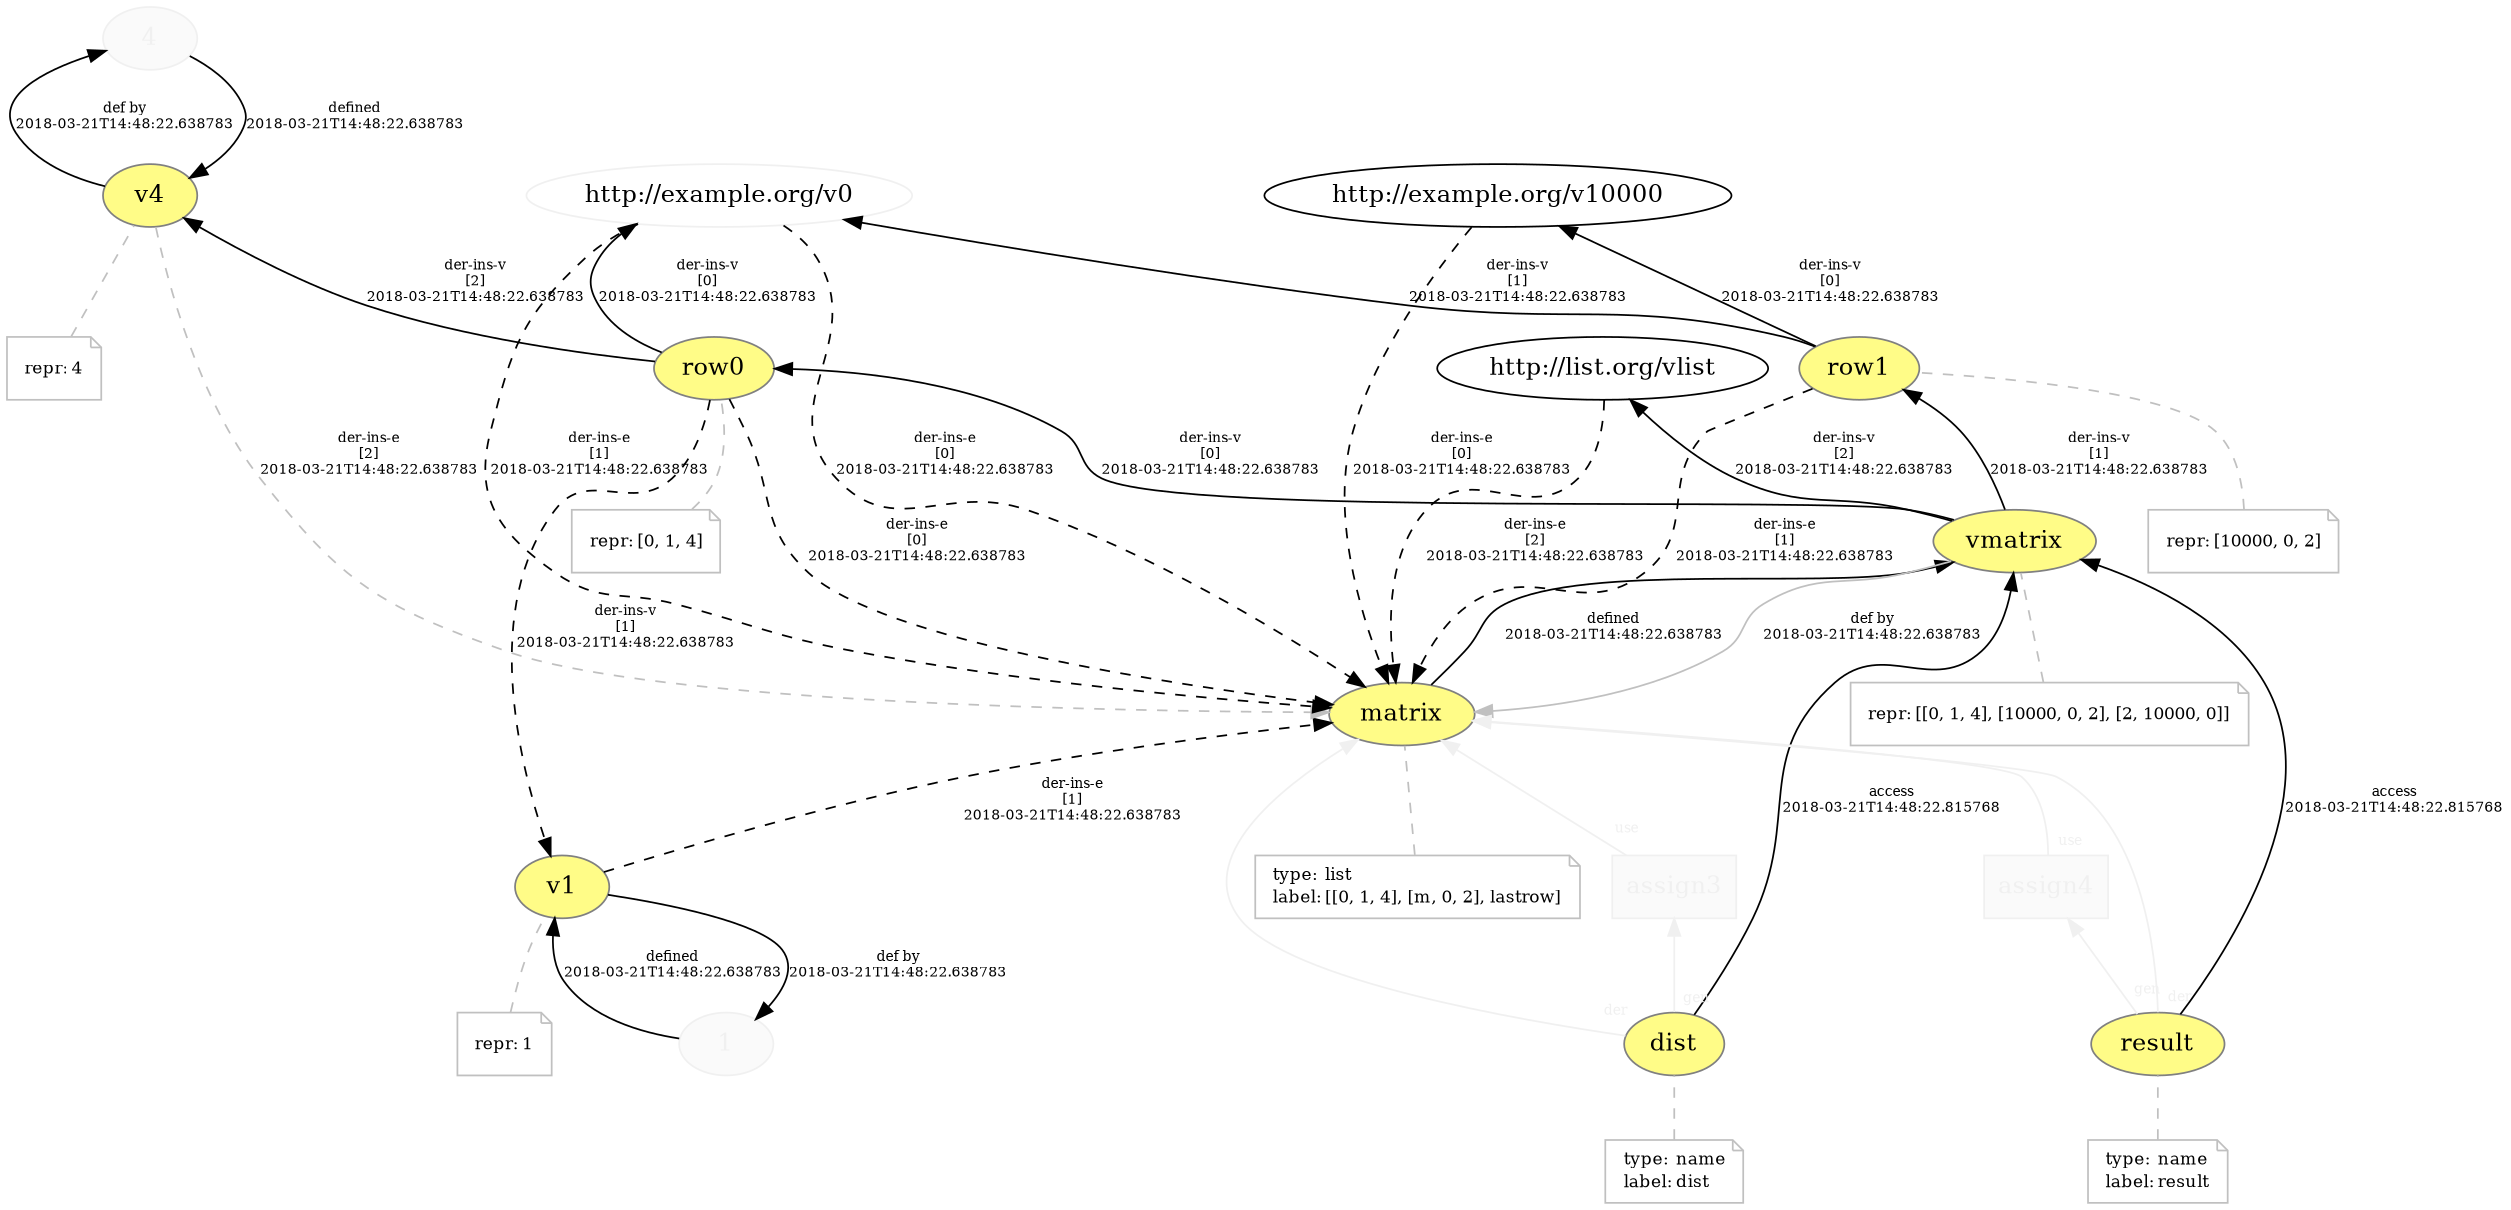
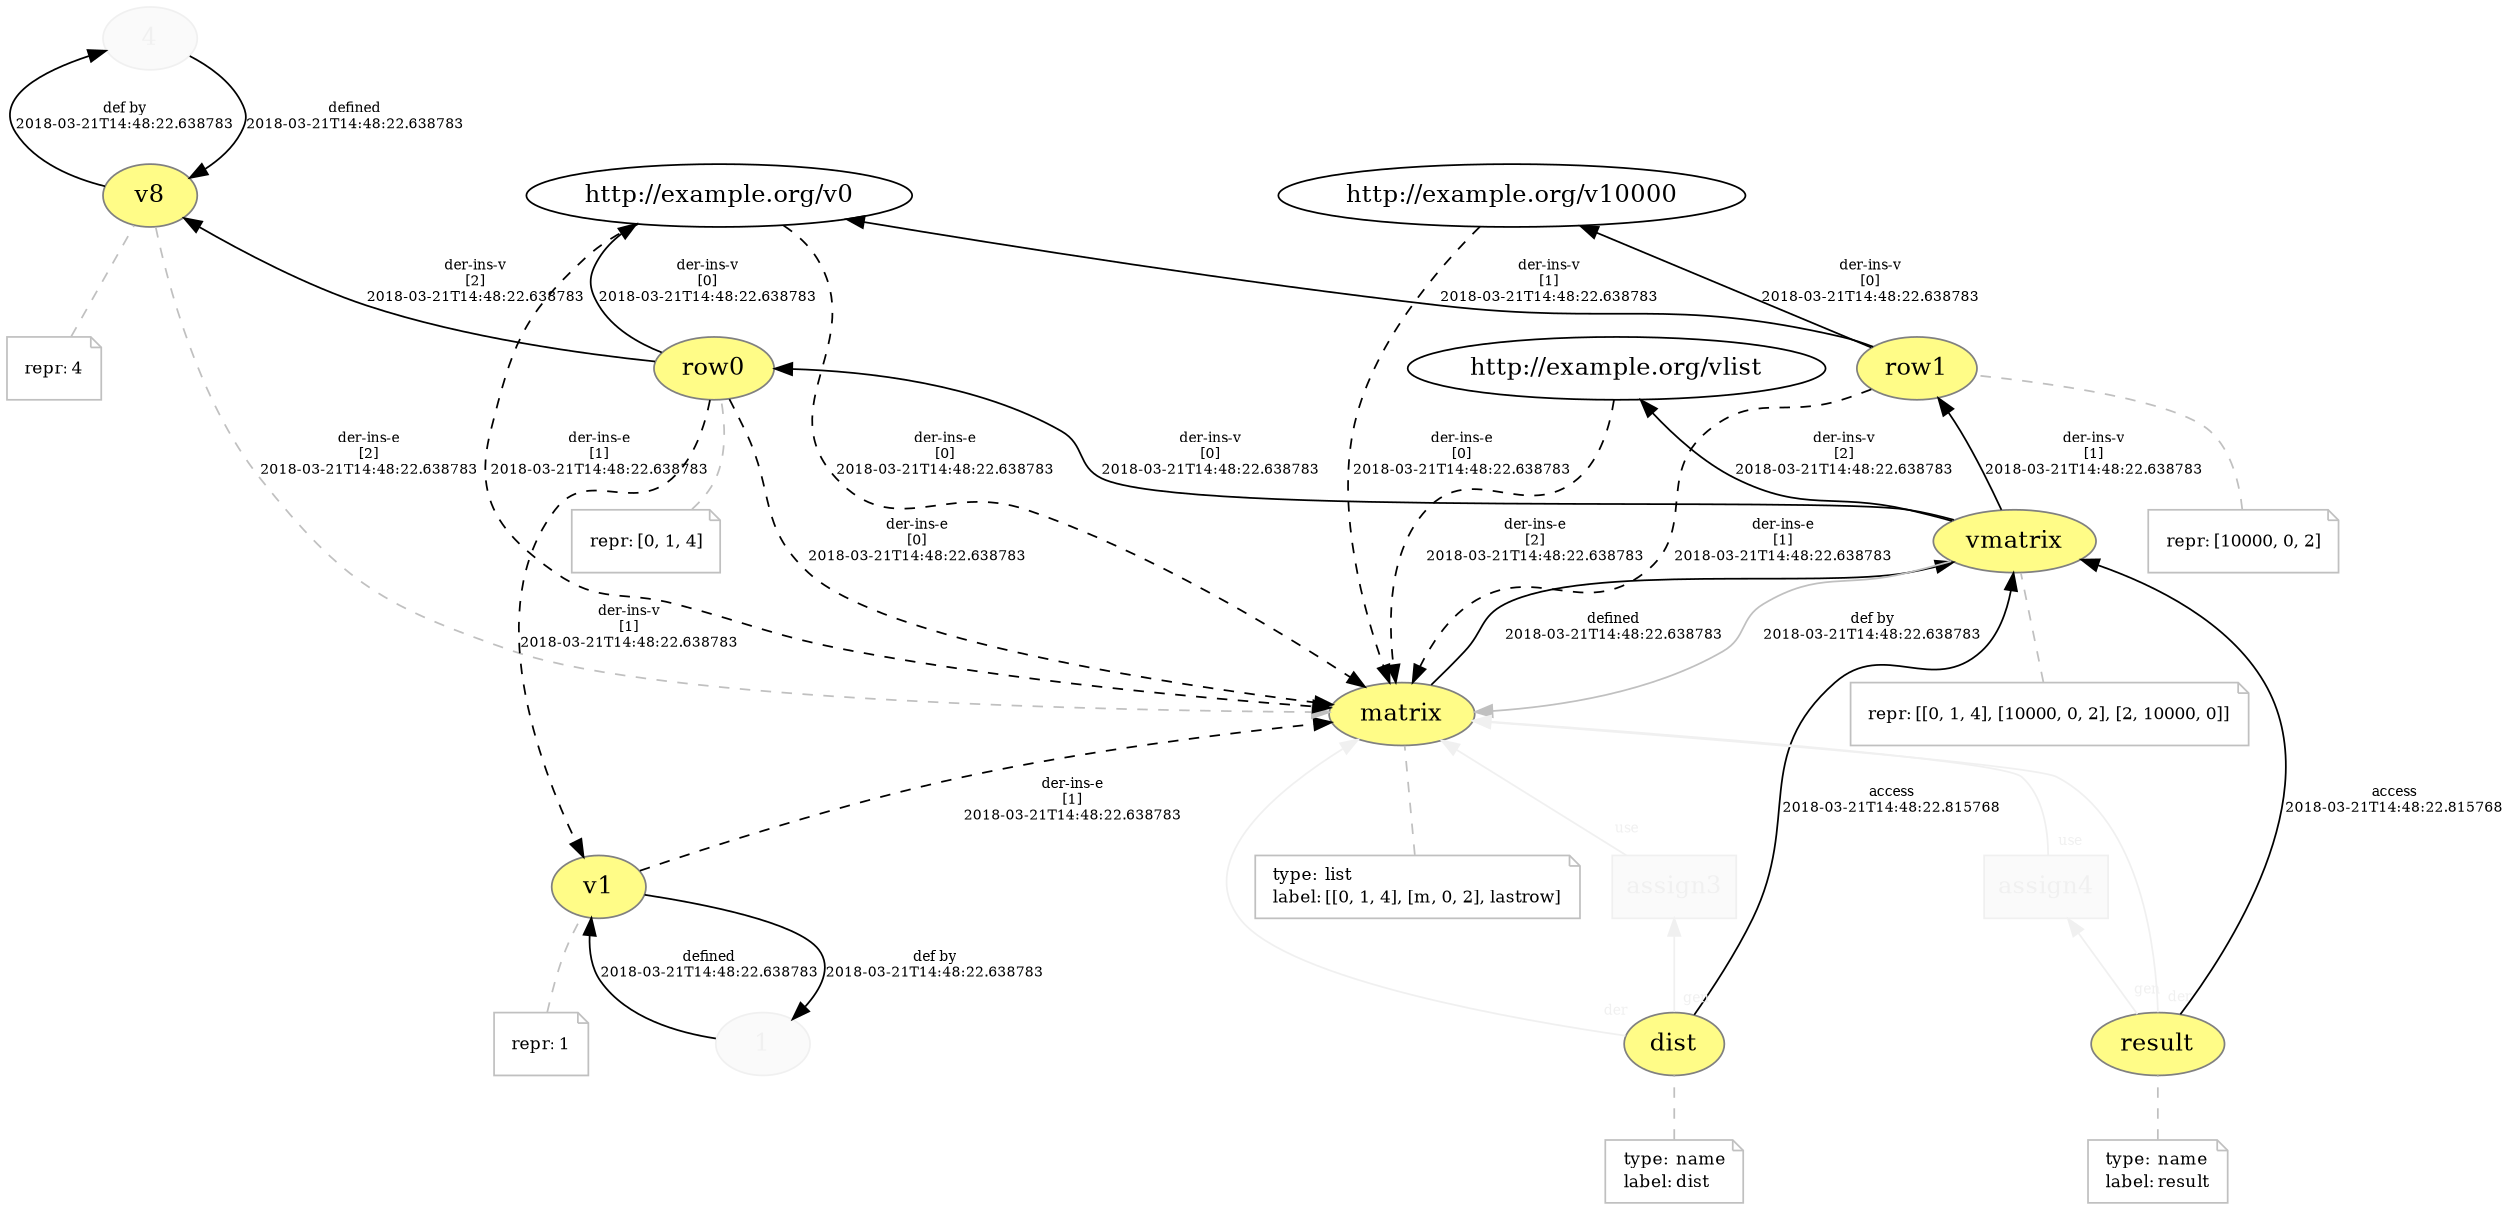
(150, 196) -> (150, 196)
(719, 196) -> (719, 196)
(1603, 368) -> (1617, 368)
